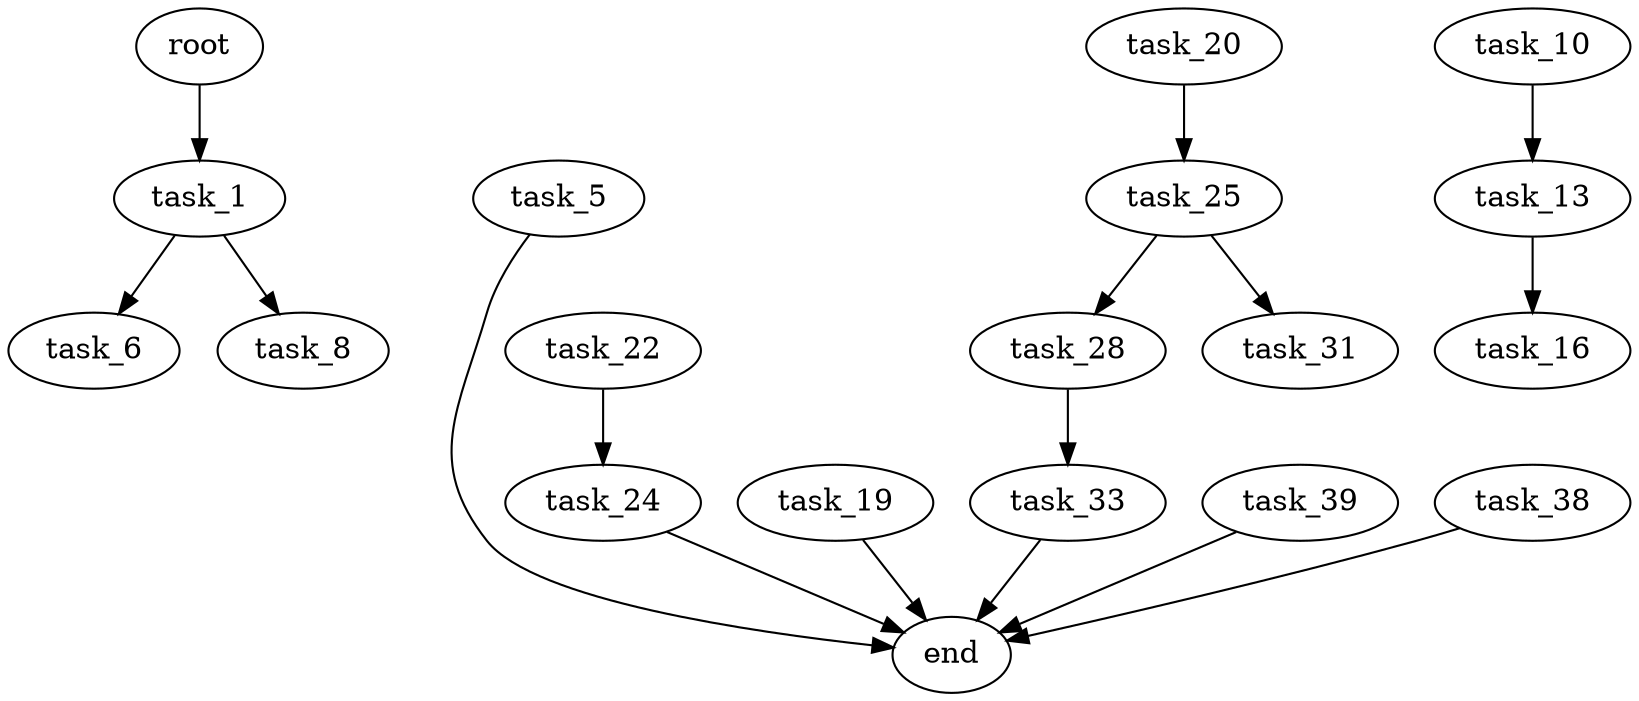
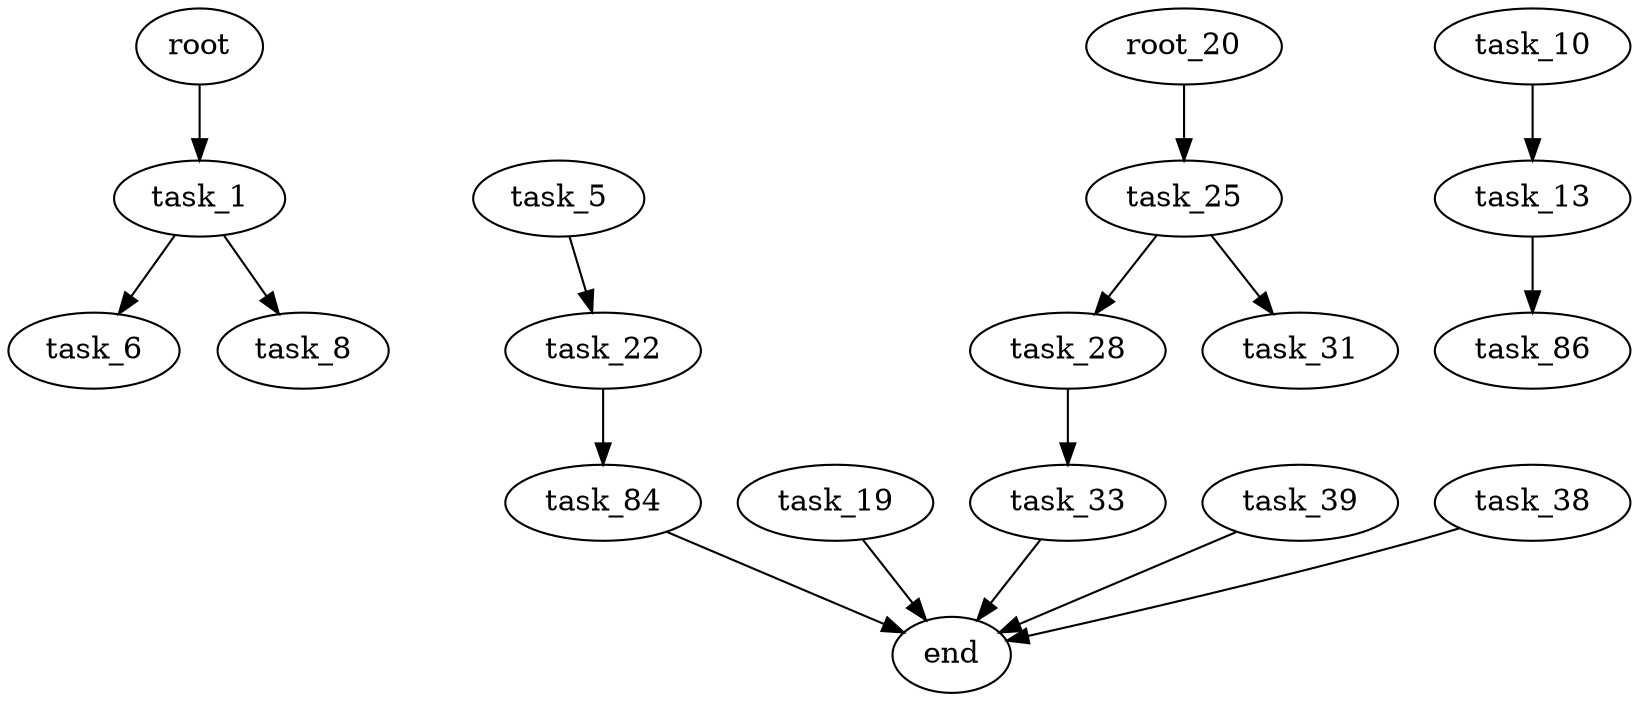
(1184, 46) -> (1184, 46)
(1533, 351) -> (1533, 351)
(603, 503) -> (603, 503)
(516, 564) -> (578, 264)
